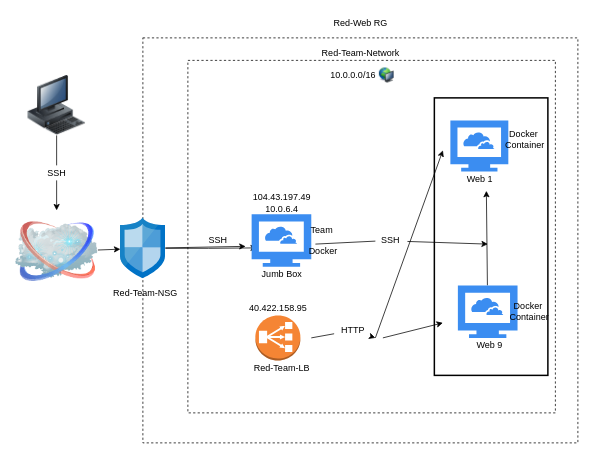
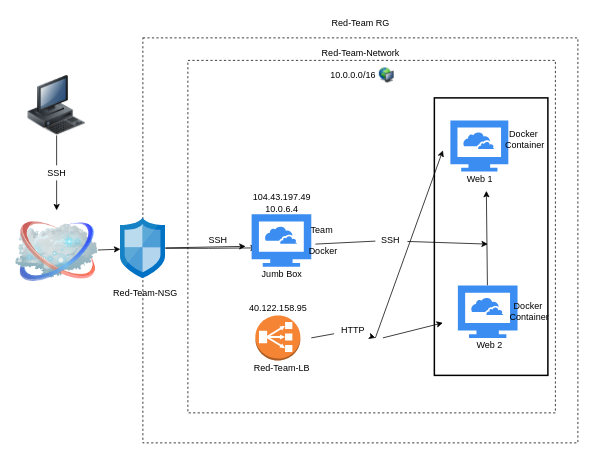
(361, 23) -> (361, 23)
(278, 308) -> (278, 308)
(490, 345) -> (490, 345)
